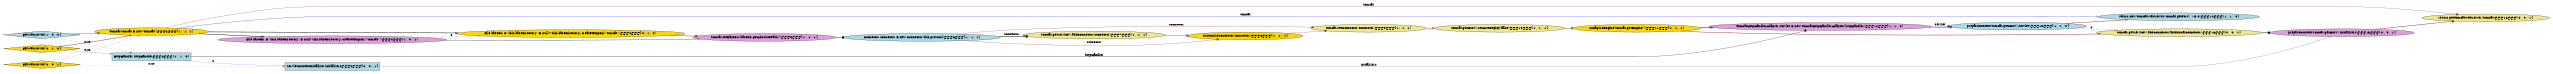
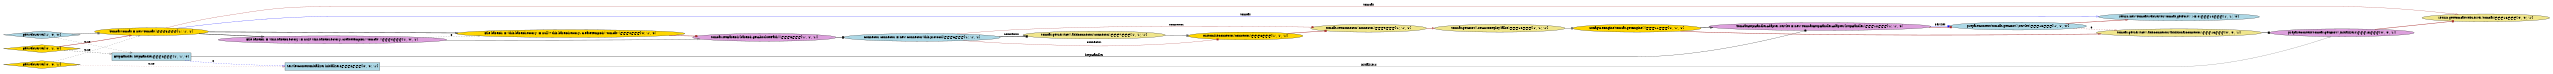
(1310, 7) -> (1310, 7)
(1306, 32) -> (1306, 32)
